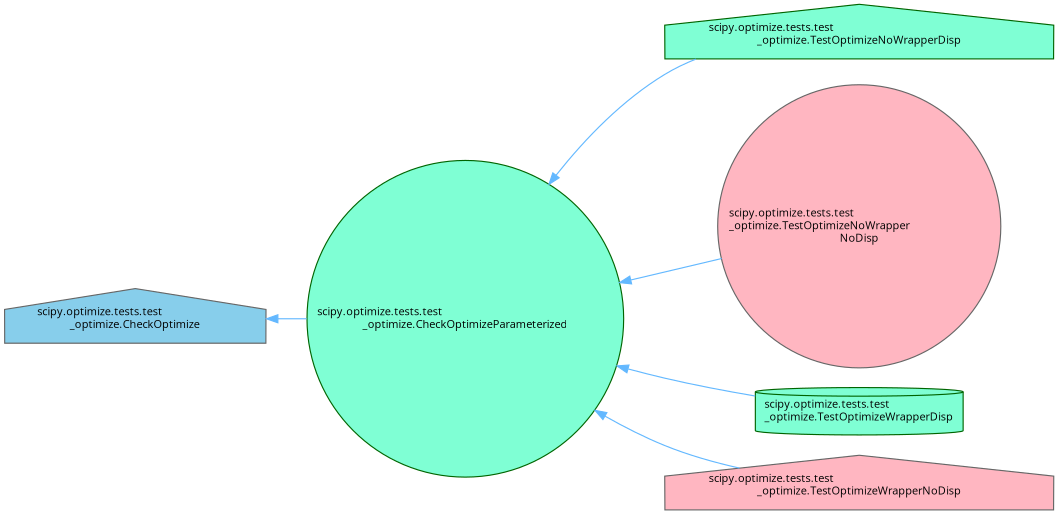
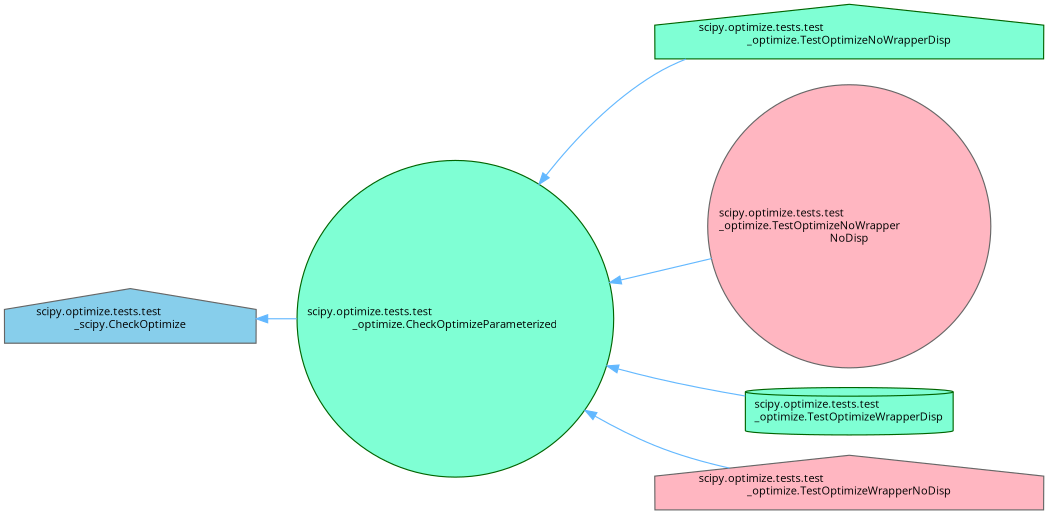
(135, 319) -> (130, 319)
